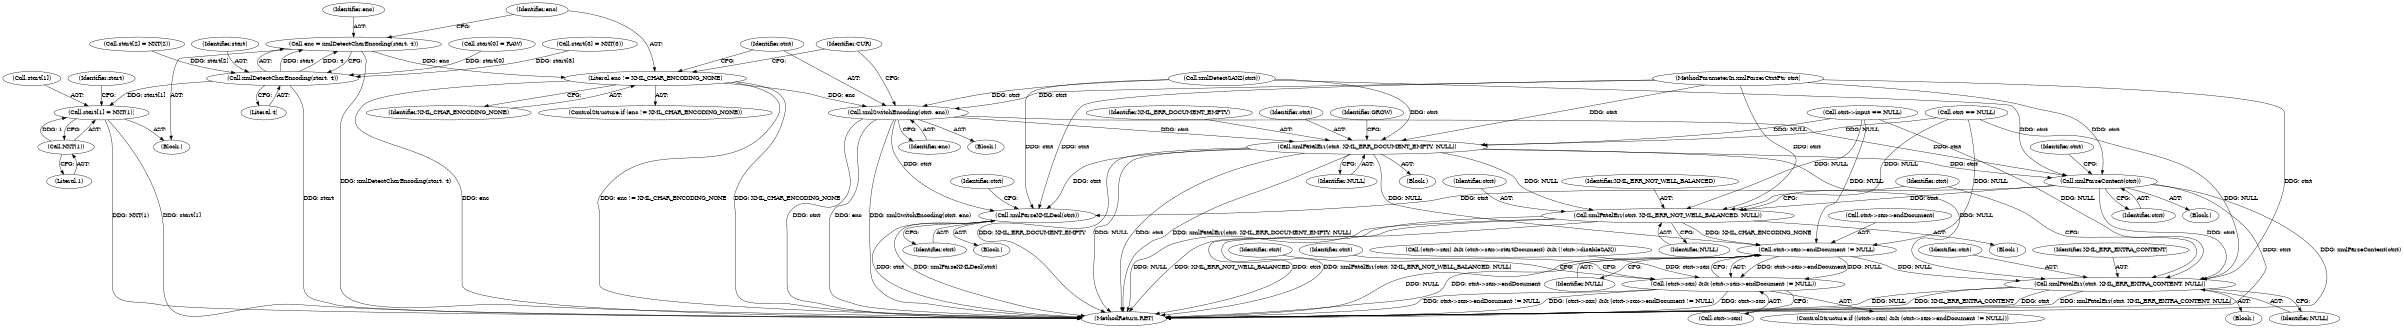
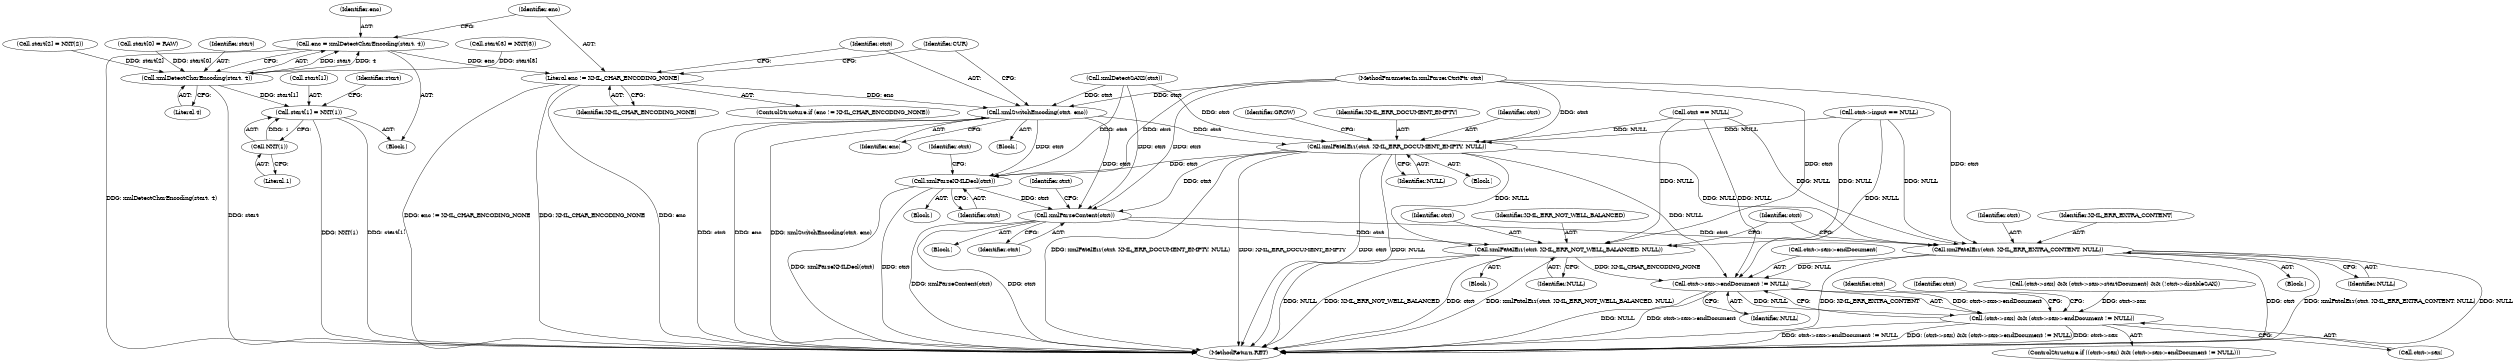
(1577, 191) -> (1012, 198)
(1932, 275) -> (1851, 260)
